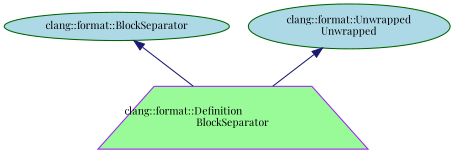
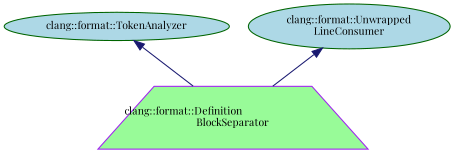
(117, 26) -> (117, 26)
(349, 26) -> (349, 26)
